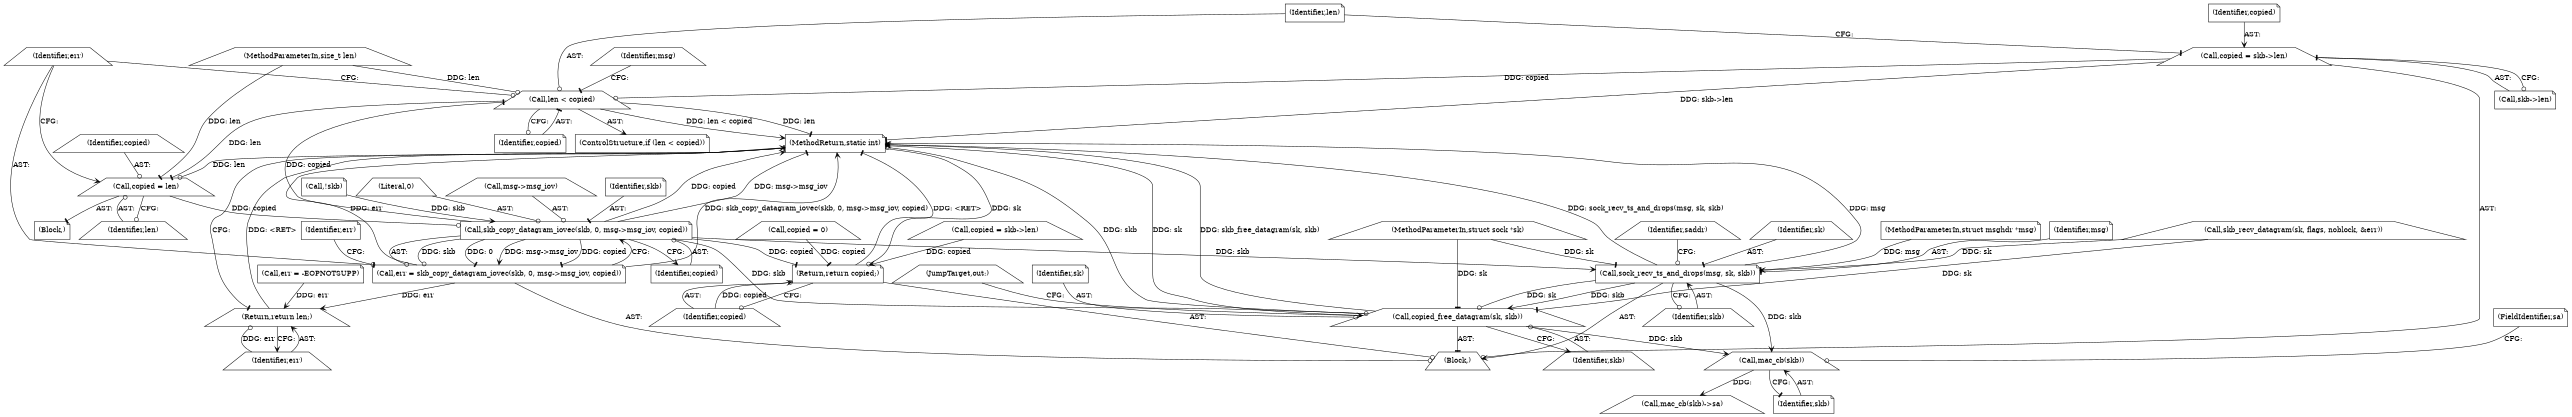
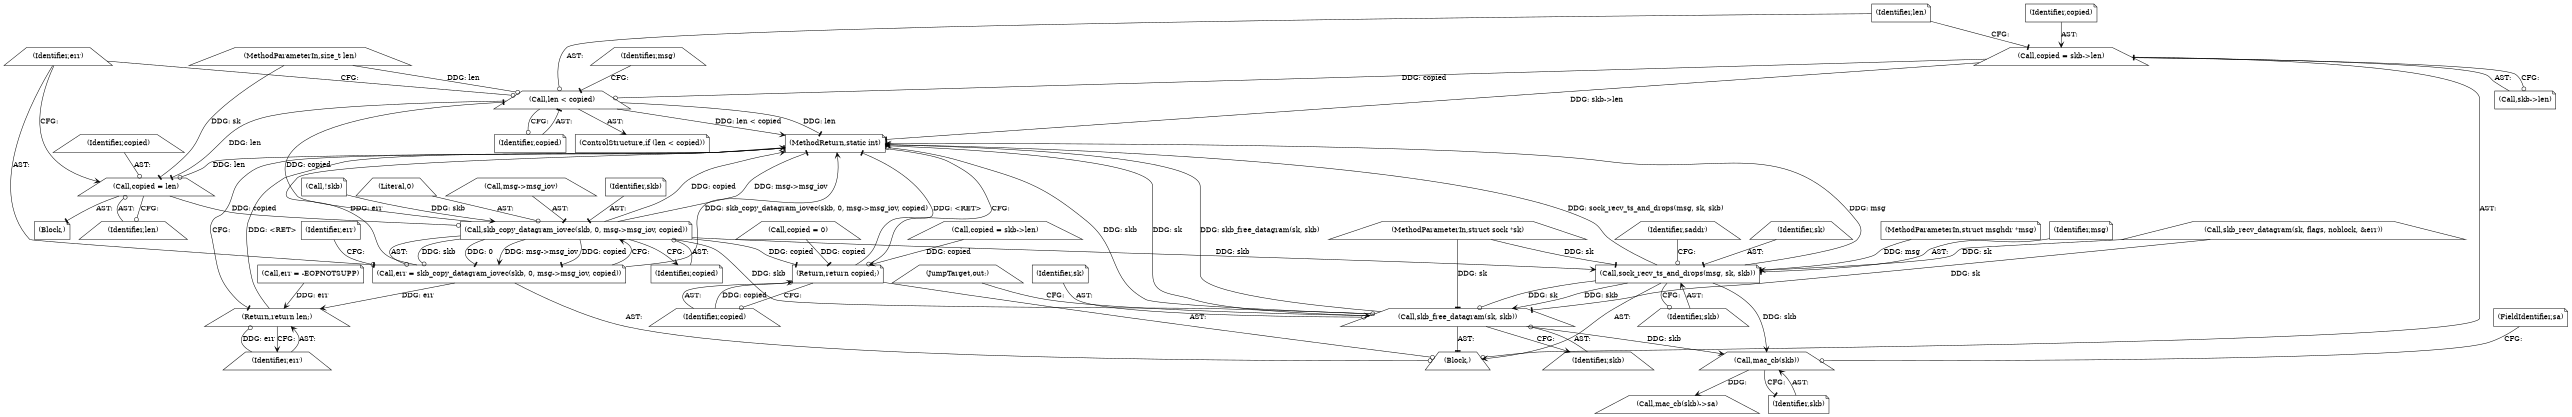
(224, 122) -> (226, 122)
(547, 207) -> (548, 208)
(1006, 209) -> (1002, 209)
(1458, 318) -> (1458, 318)
